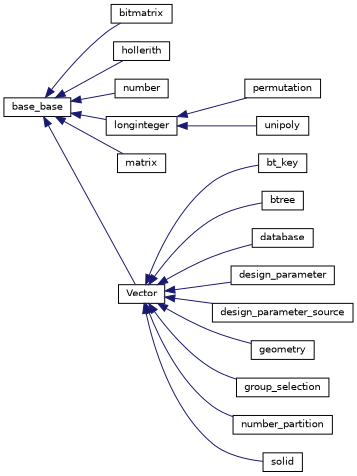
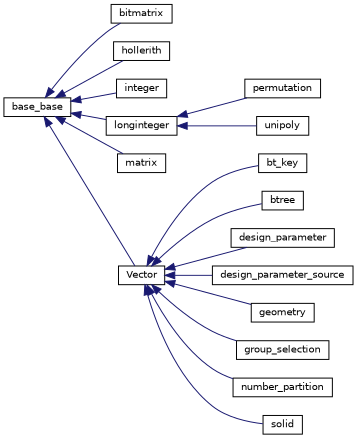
(142, 88) -> (142, 88)
(283, 238) -> none
